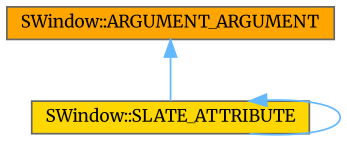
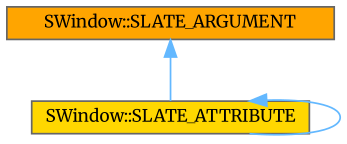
(171, 23) -> (171, 23)
